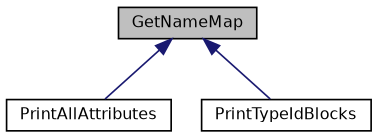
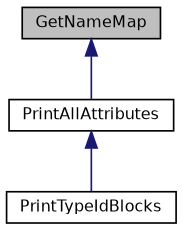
(243, 75) -> (91, 170)
